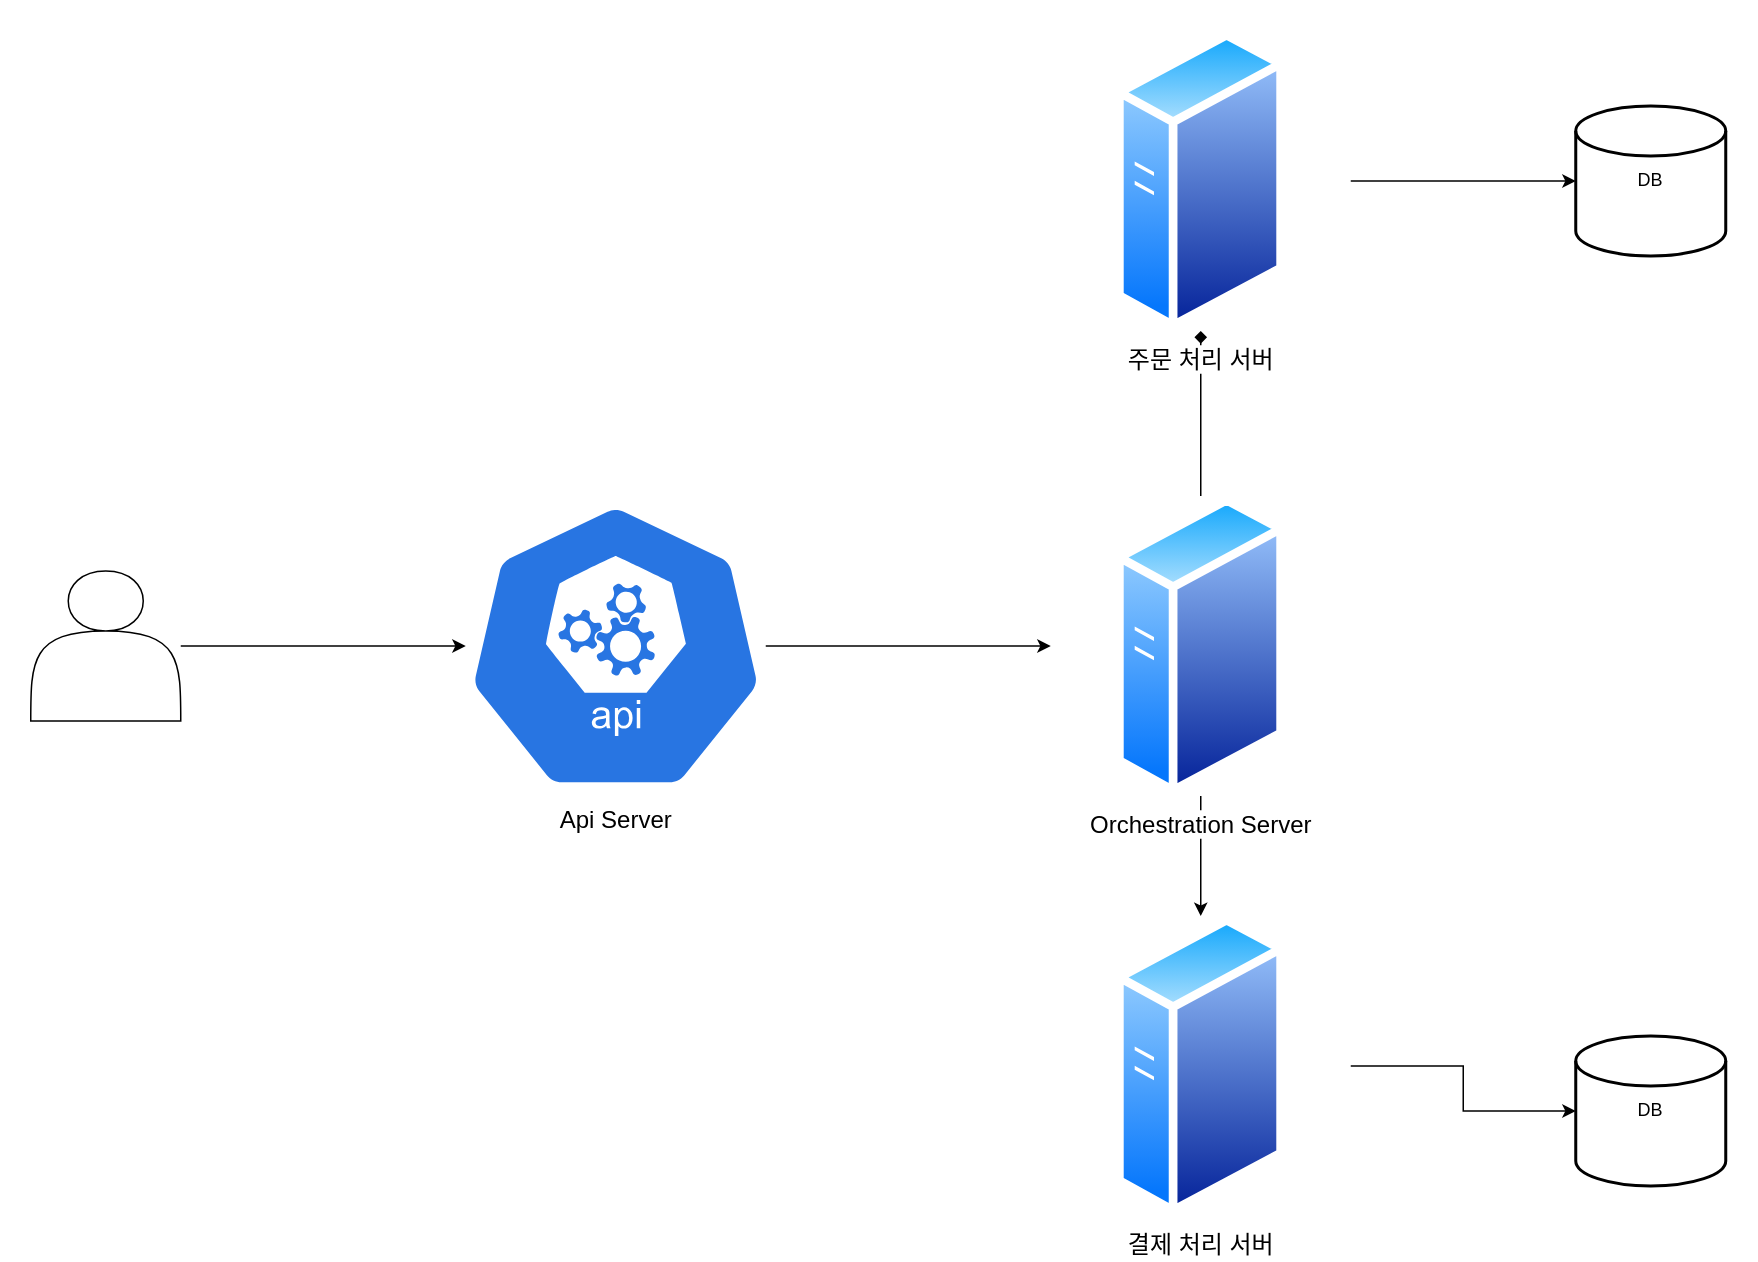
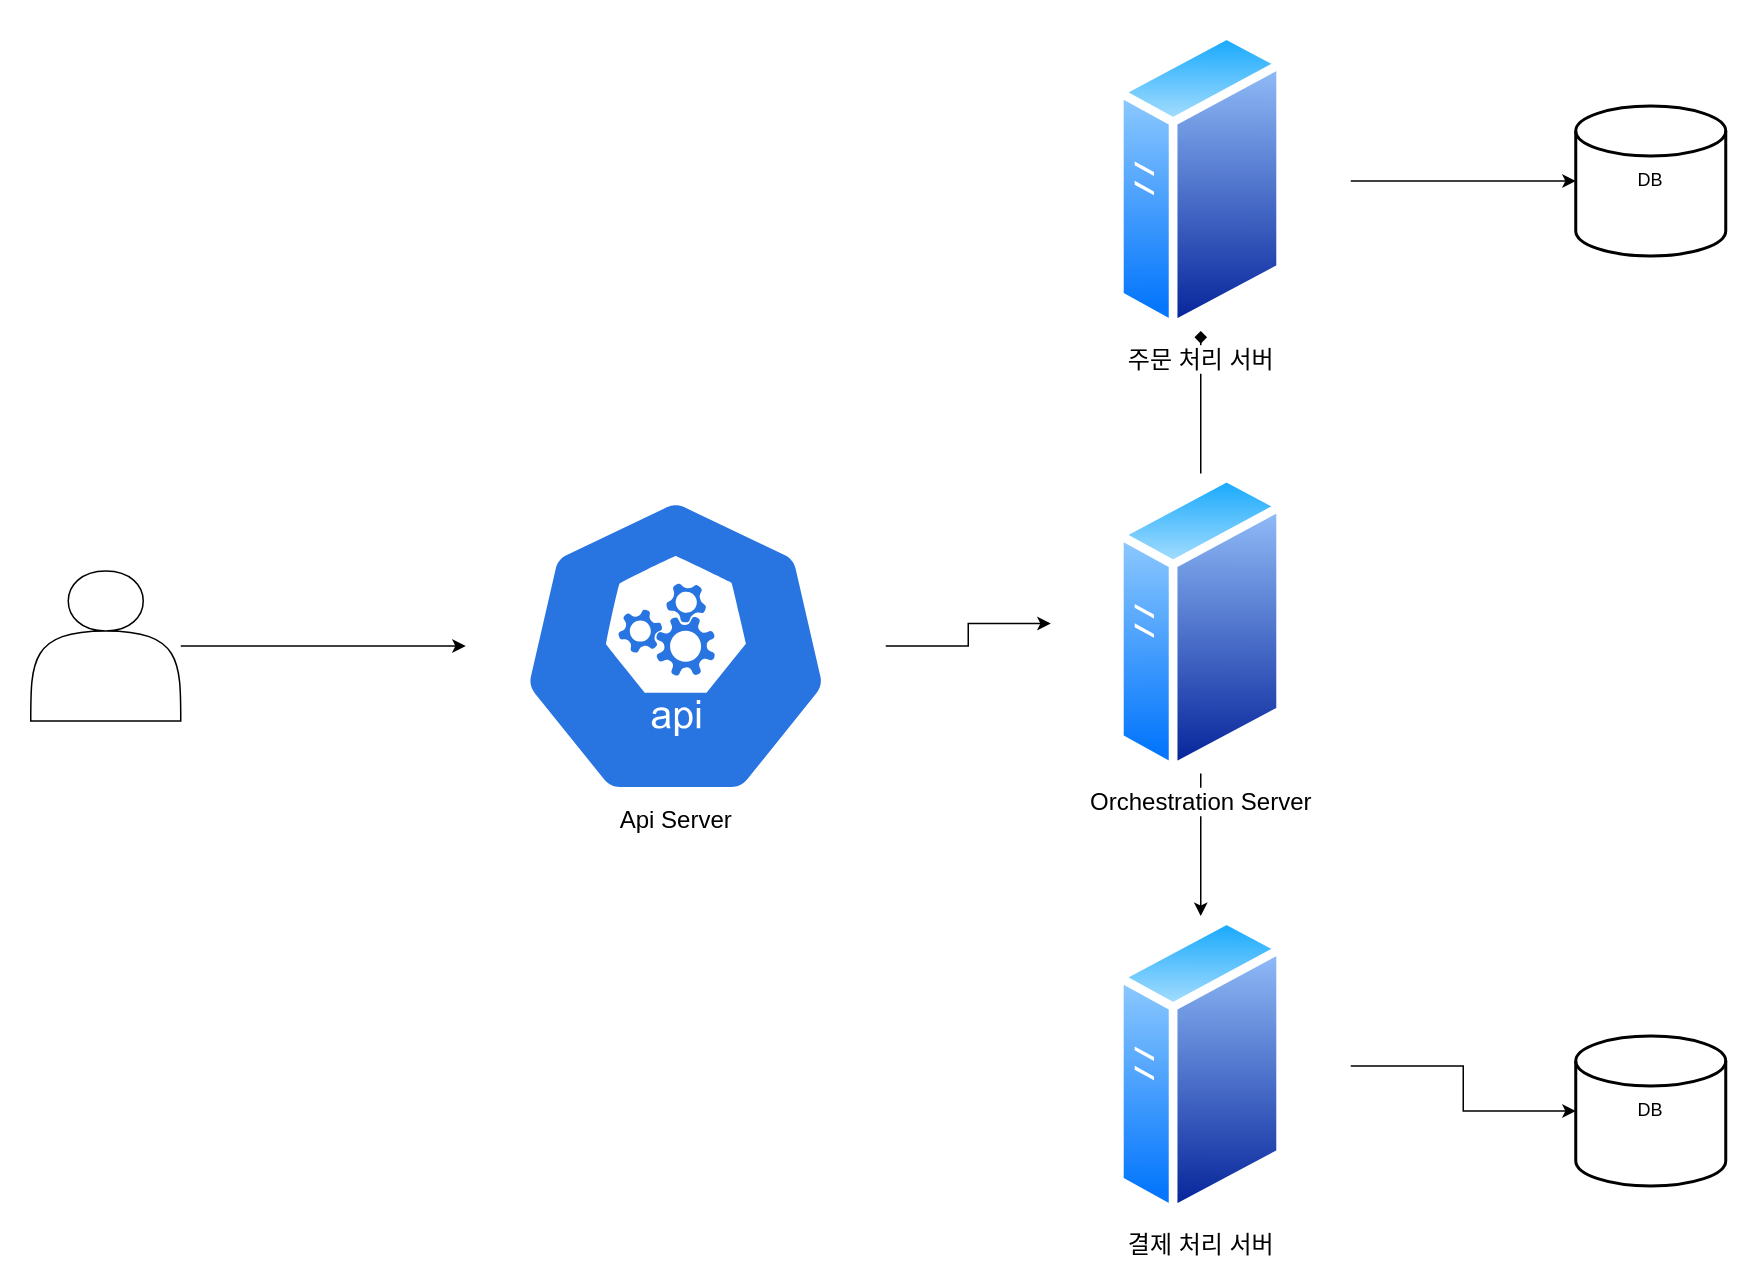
(616, 646) -> (676, 646)
(1201, 646) -> (1201, 623)
